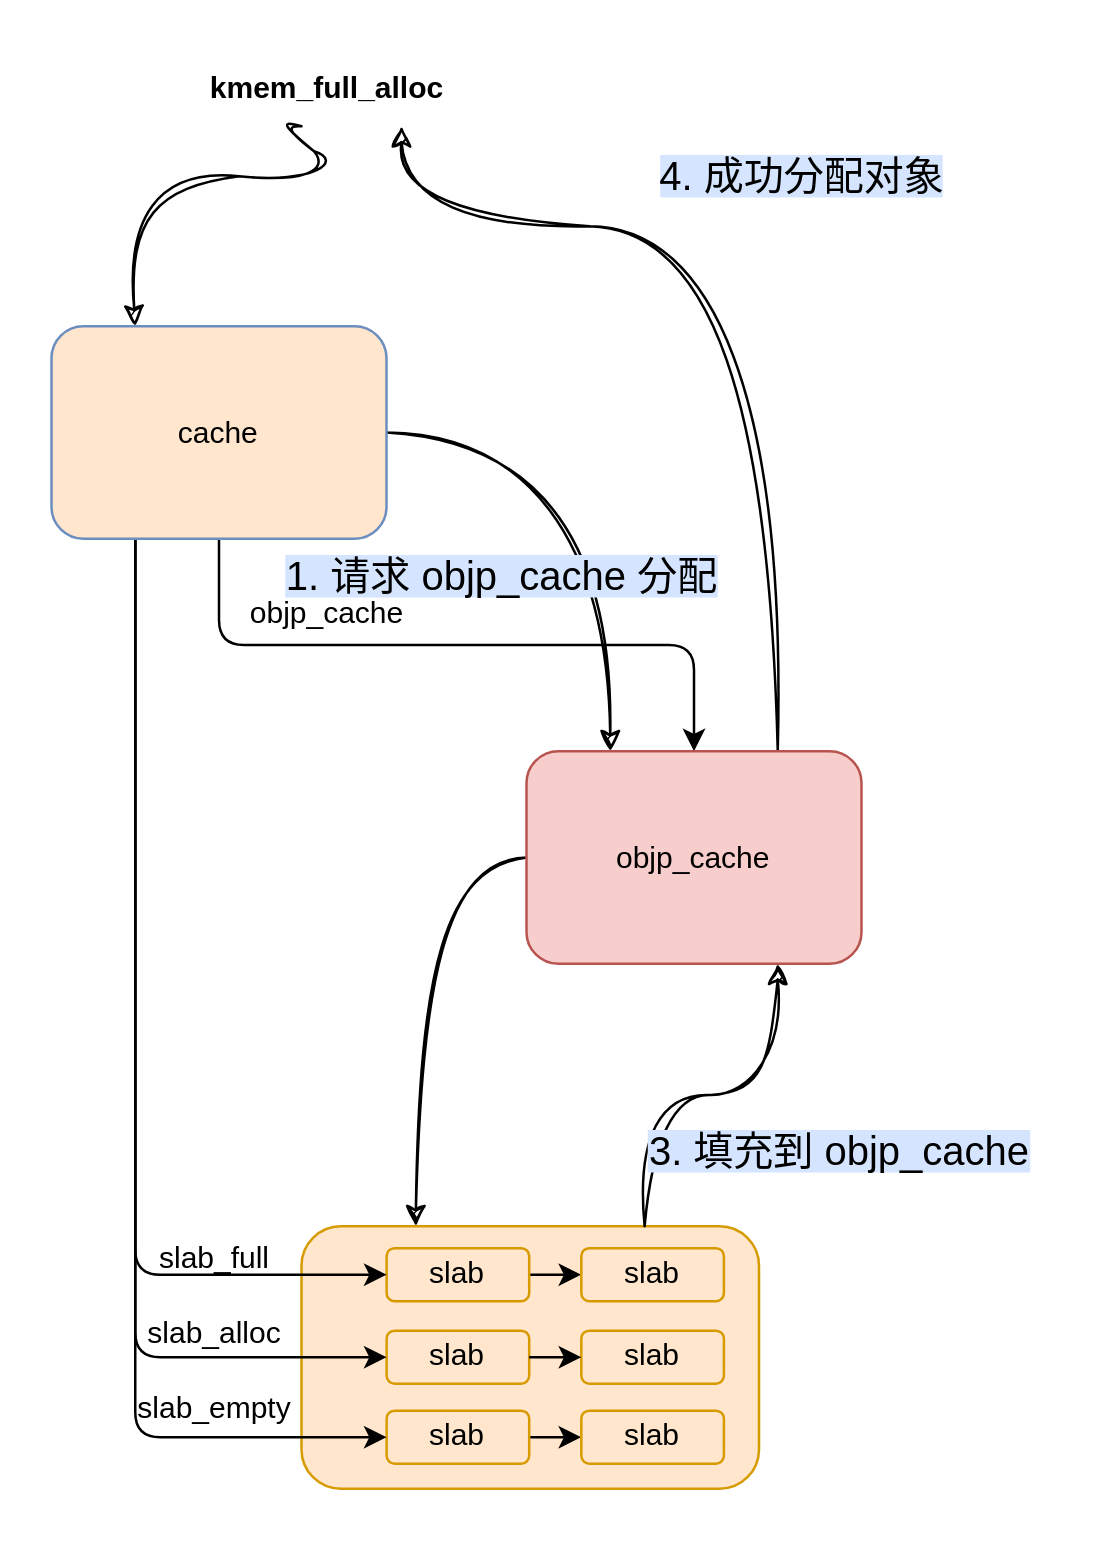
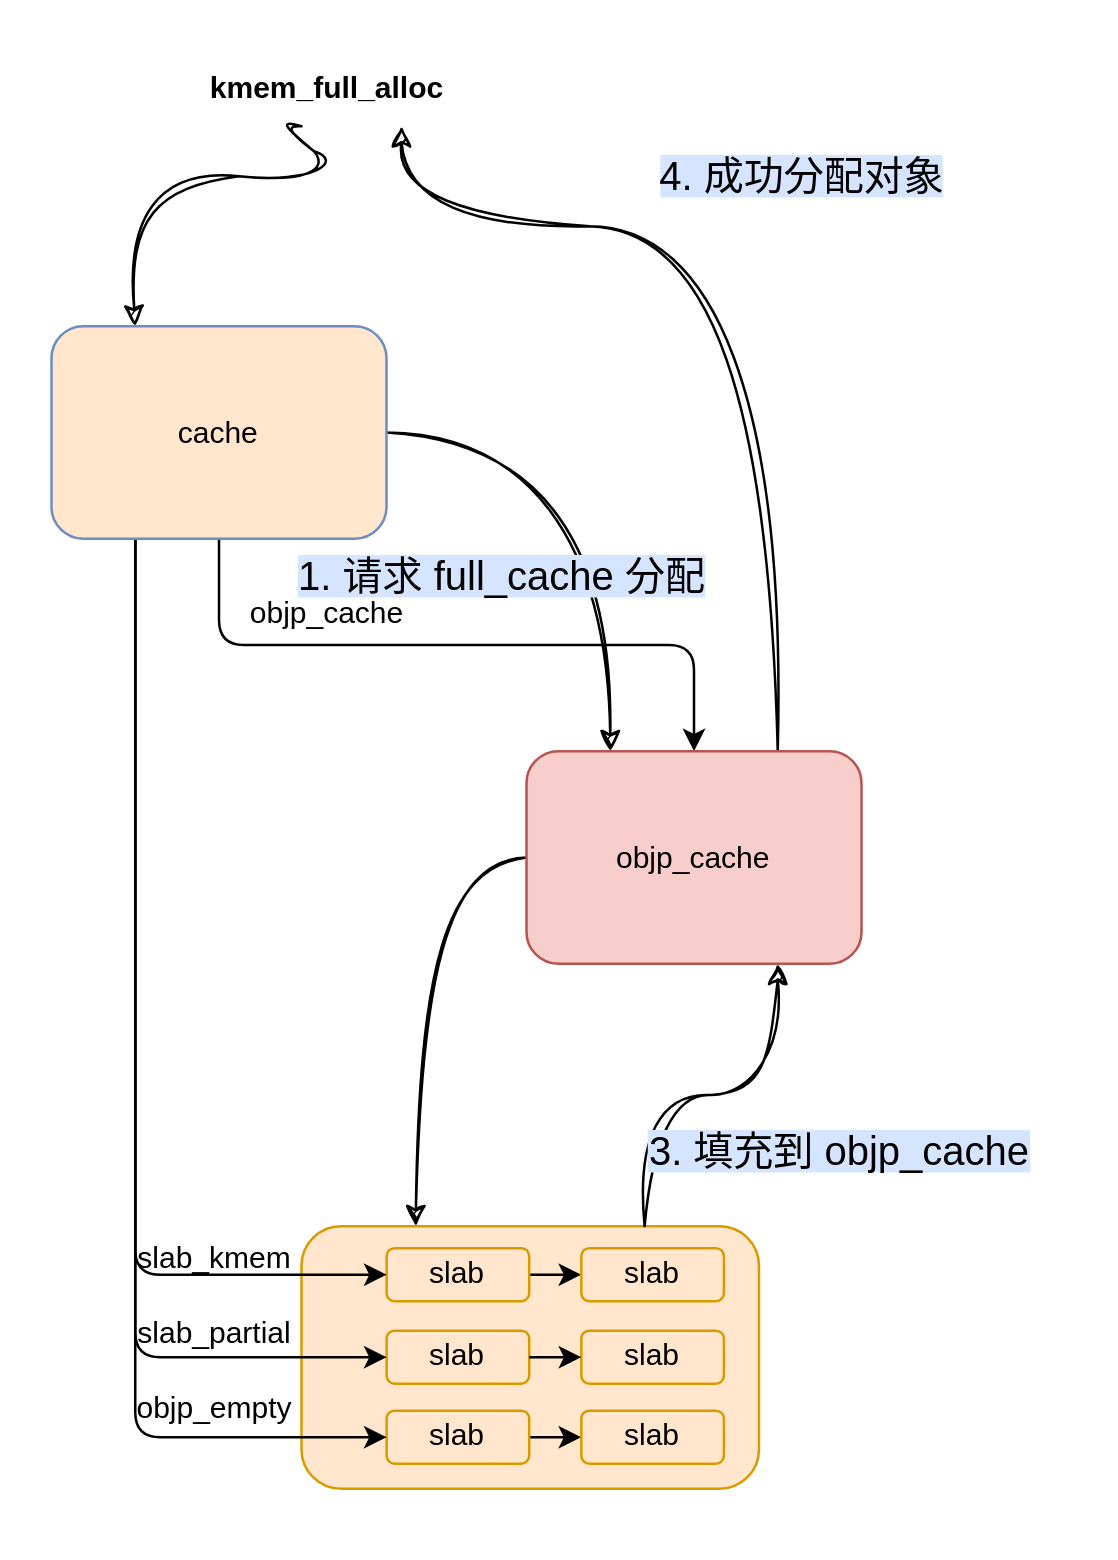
(503, 576) -> (503, 576)
(215, 1259) -> (215, 1259)
(215, 1334) -> (215, 1334)
(215, 1409) -> (215, 1409)
